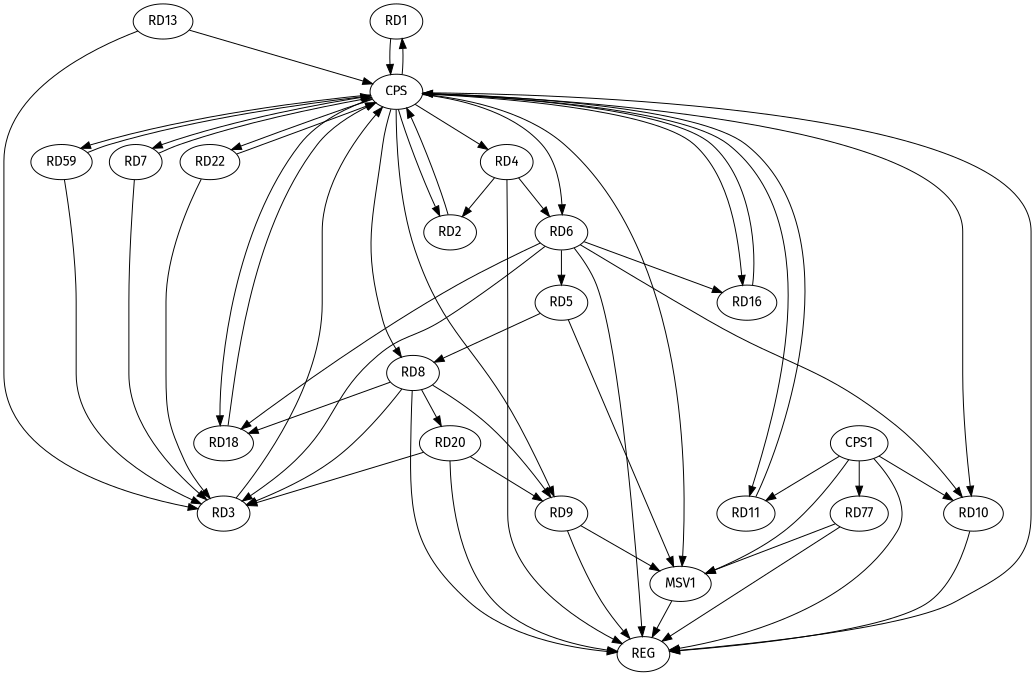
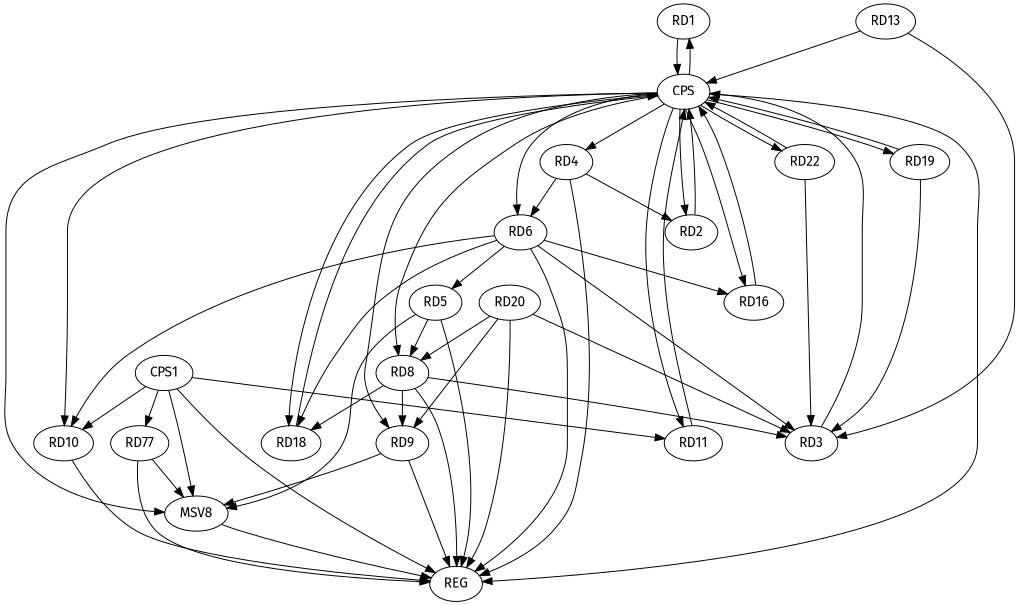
(62, 162) -> (920, 162)
(136, 162) -> none
(429, 404) -> (460, 336)
none -> (467, 437)
(681, 584) -> (196, 514)
